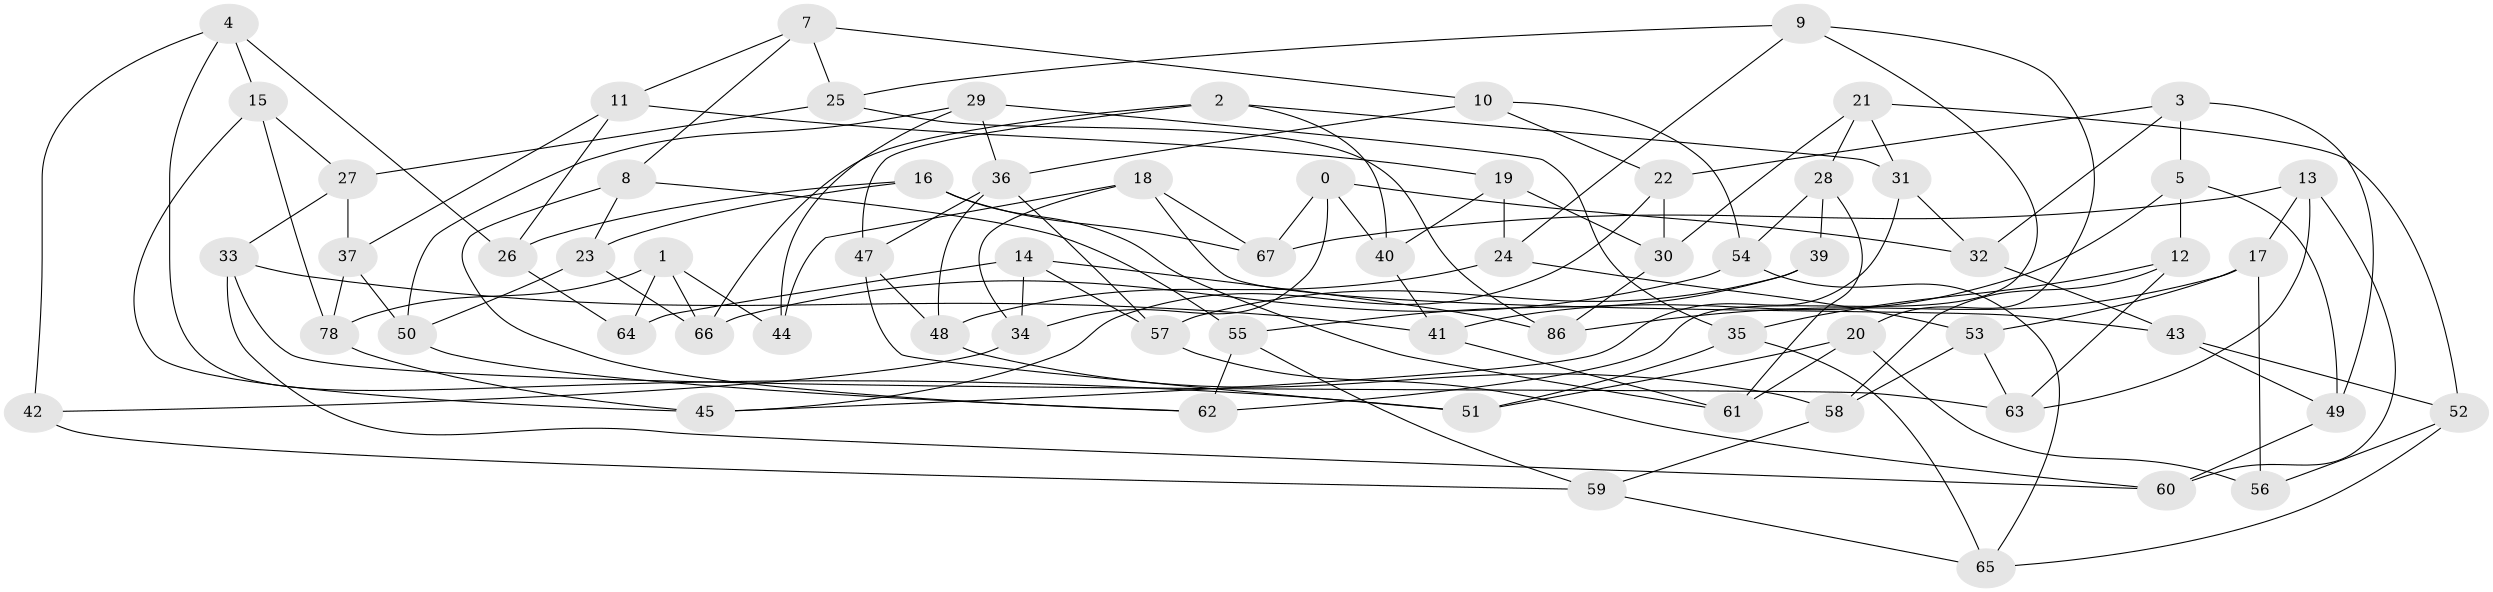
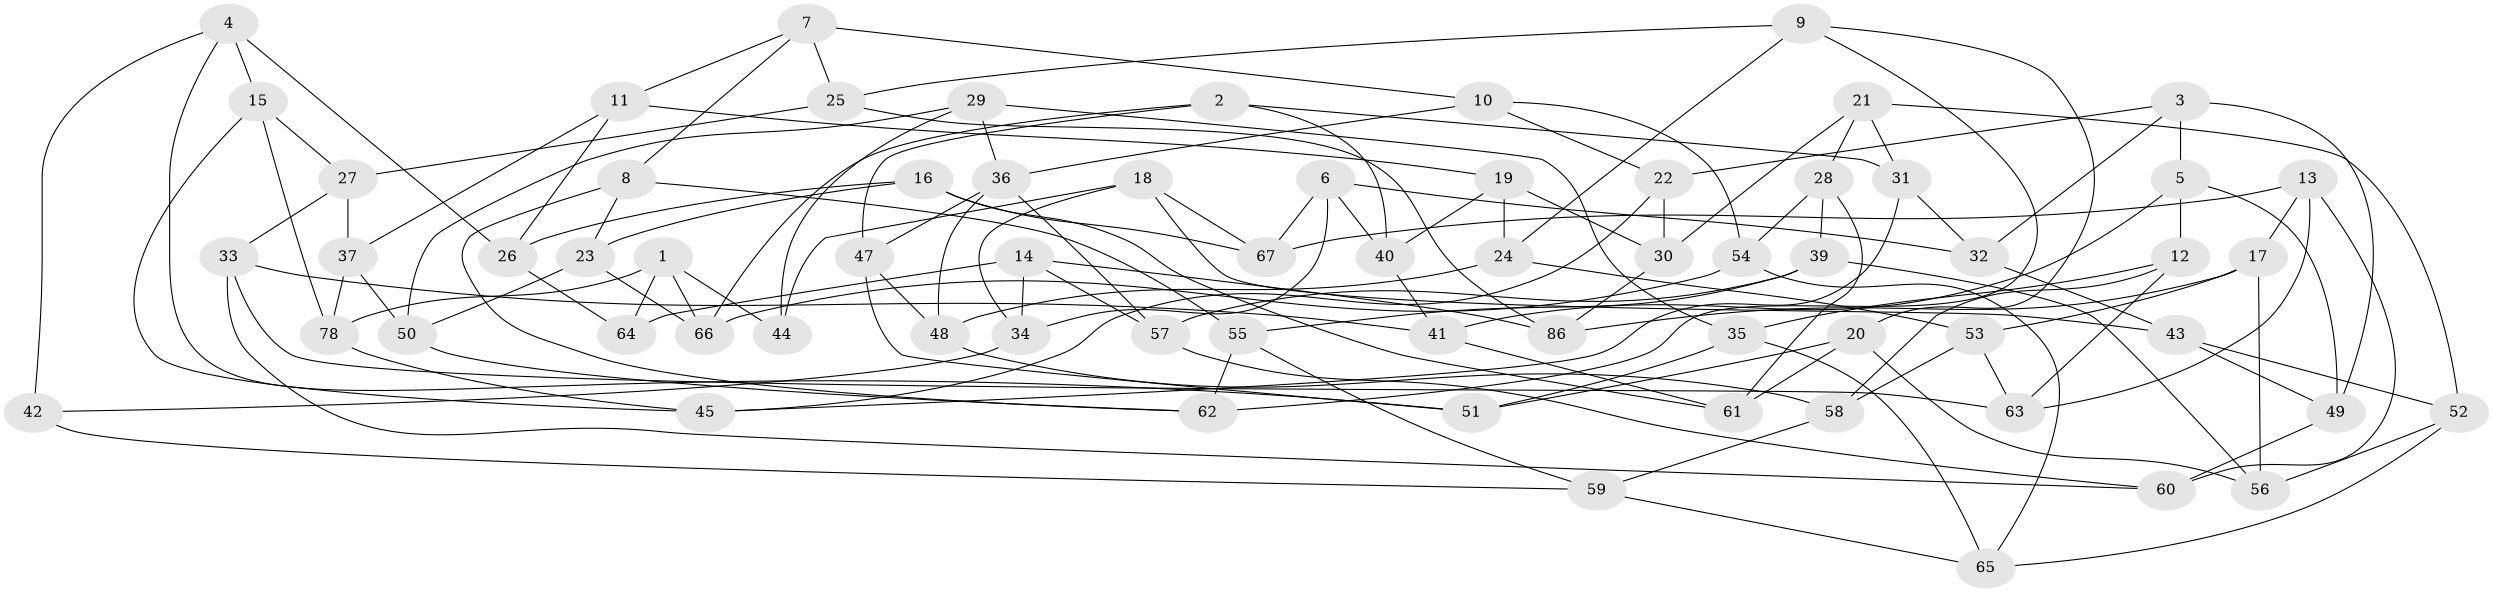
(1326, 179) -> (1326, 179)
none -> (2045, 299)
